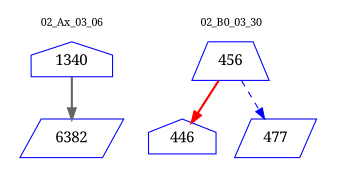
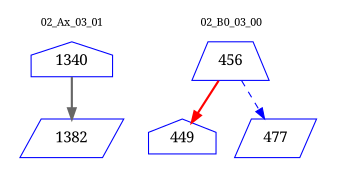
(72, 23) -> (72, 23)
(232, 23) -> (232, 23)
(72, 138) -> (72, 138)
(182, 138) -> (182, 138)
